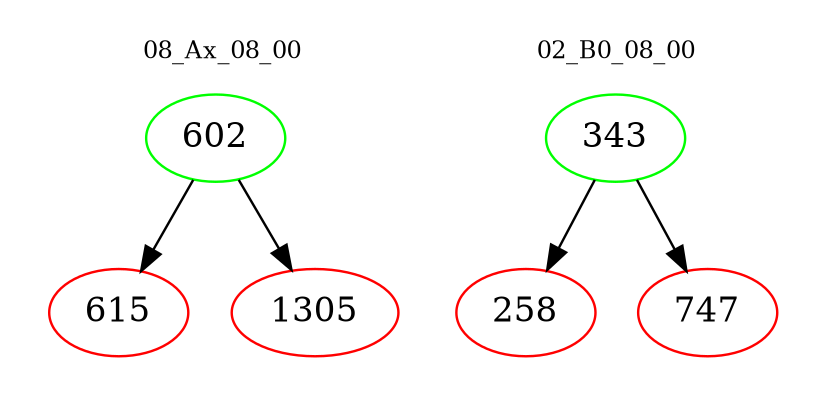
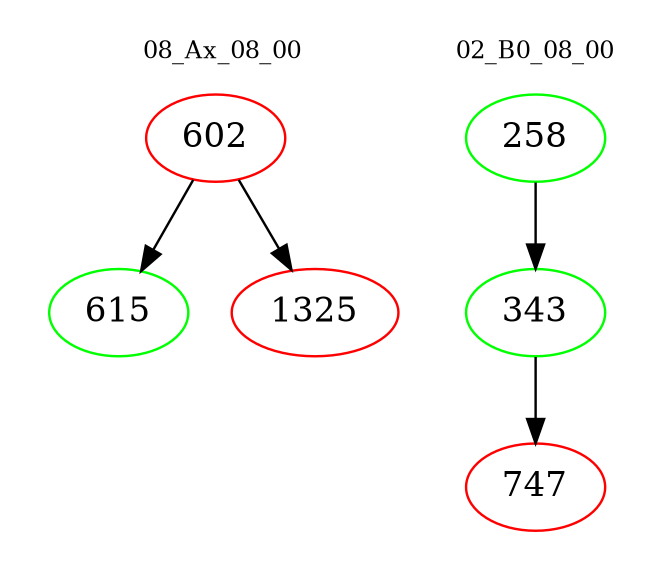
(216, 138) -> (216, 138)
(577, 214) -> (536, 214)
(119, 313) -> (119, 313)
(315, 313) -> (315, 313)
(526, 313) -> (536, 138)
